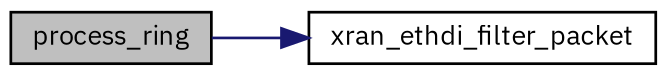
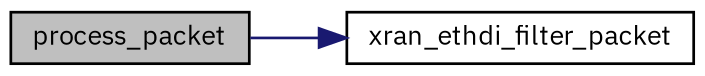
(111, 38) -> (130, 38)
